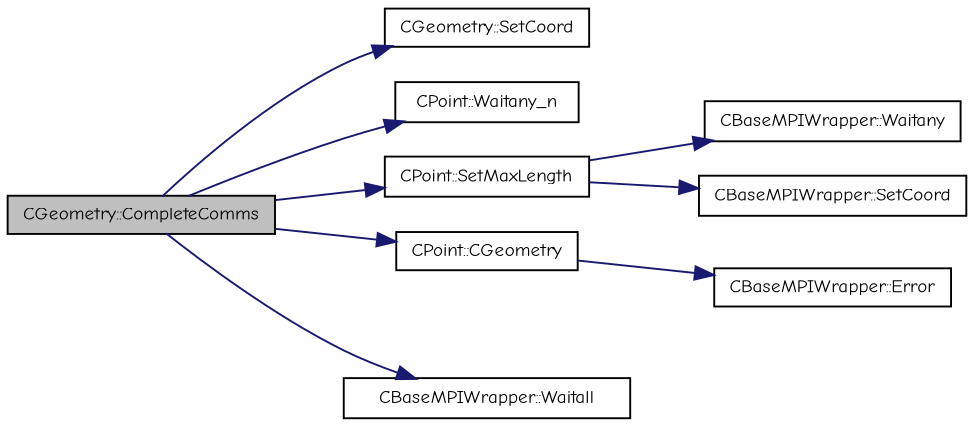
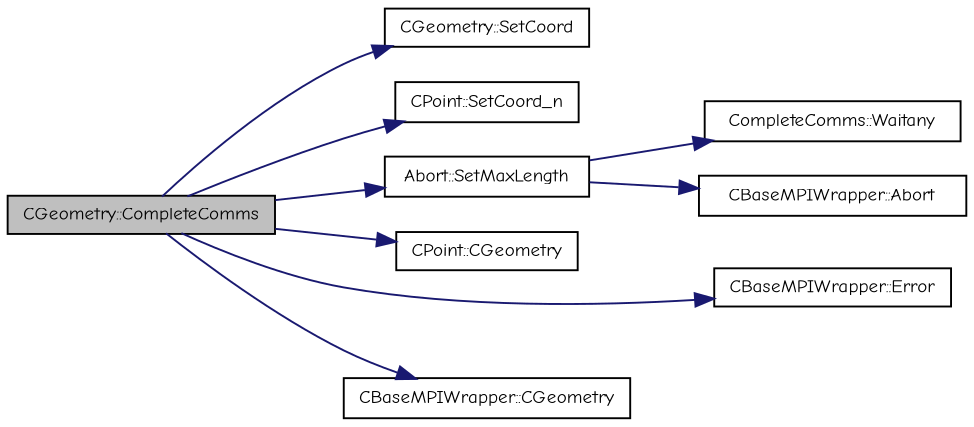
(487, 102) -> (487, 102)
(833, 121) -> (833, 121)
(487, 177) -> (487, 177)
(833, 196) -> (833, 196)
(636, 267) -> (433, 299)
(487, 398) -> (487, 398)
